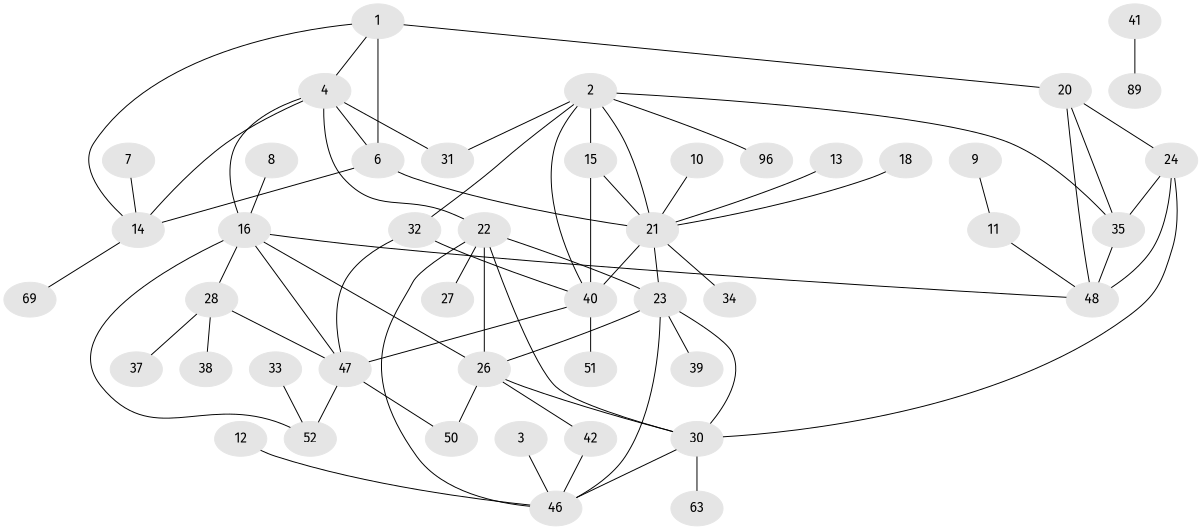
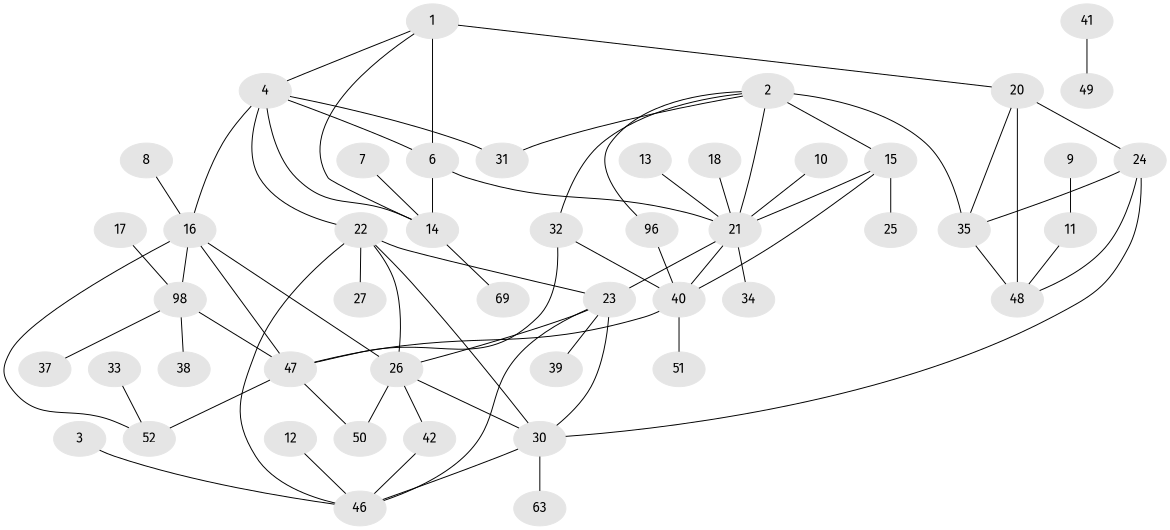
(1135, 91) -> (1087, 91)
(553, 194) -> (664, 262)
none -> (120, 230)
none -> (891, 230)
(668, 272) -> none
(212, 300) -> (180, 300)
